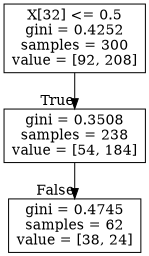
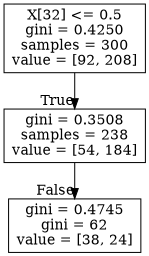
(75, 38) -> (75, 38)
(75, 226) -> (75, 226)
